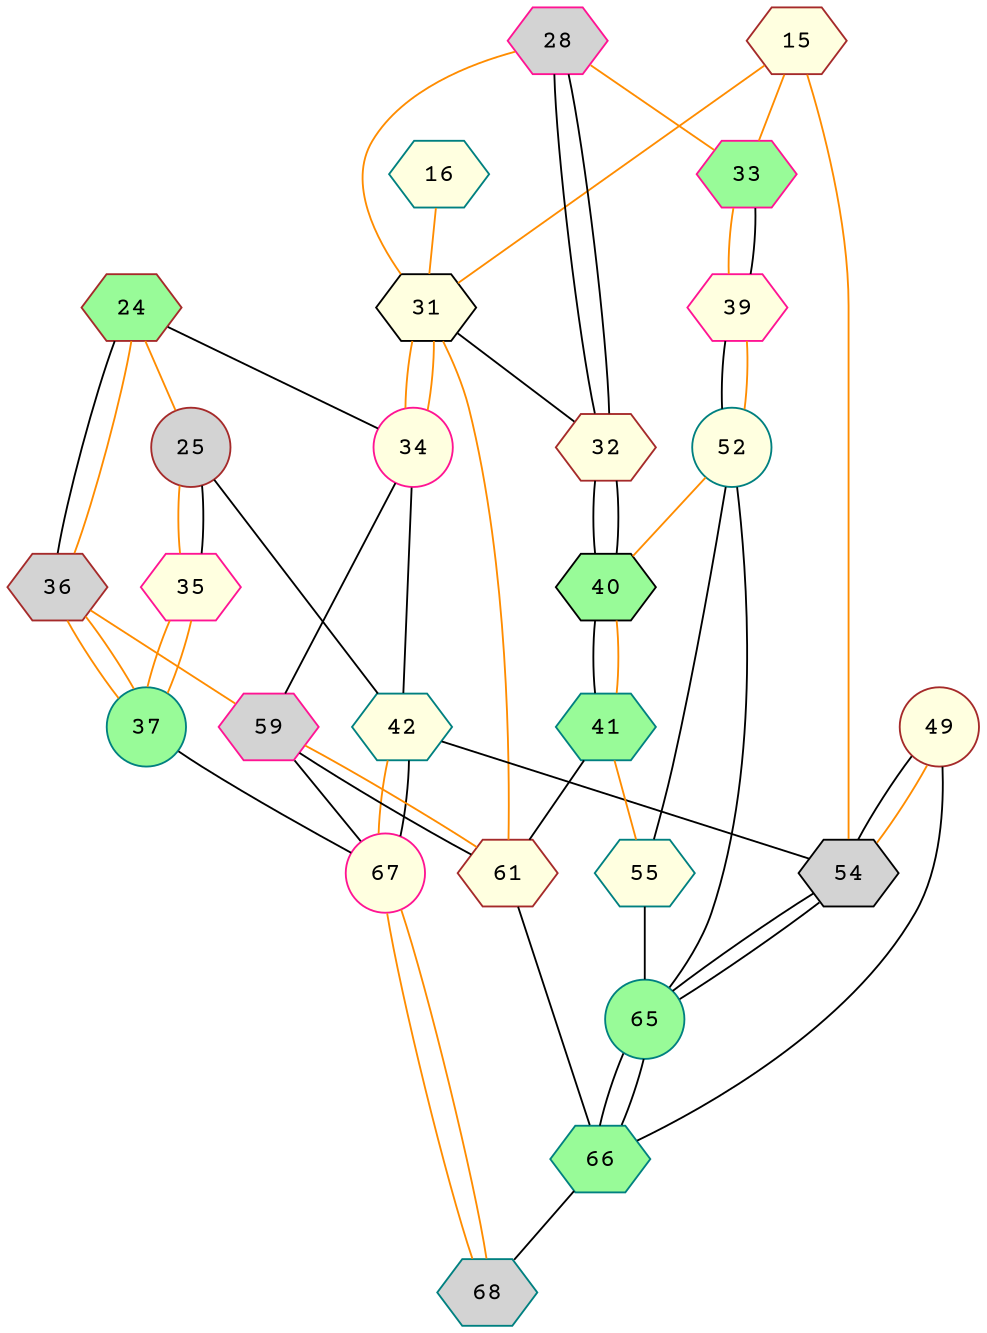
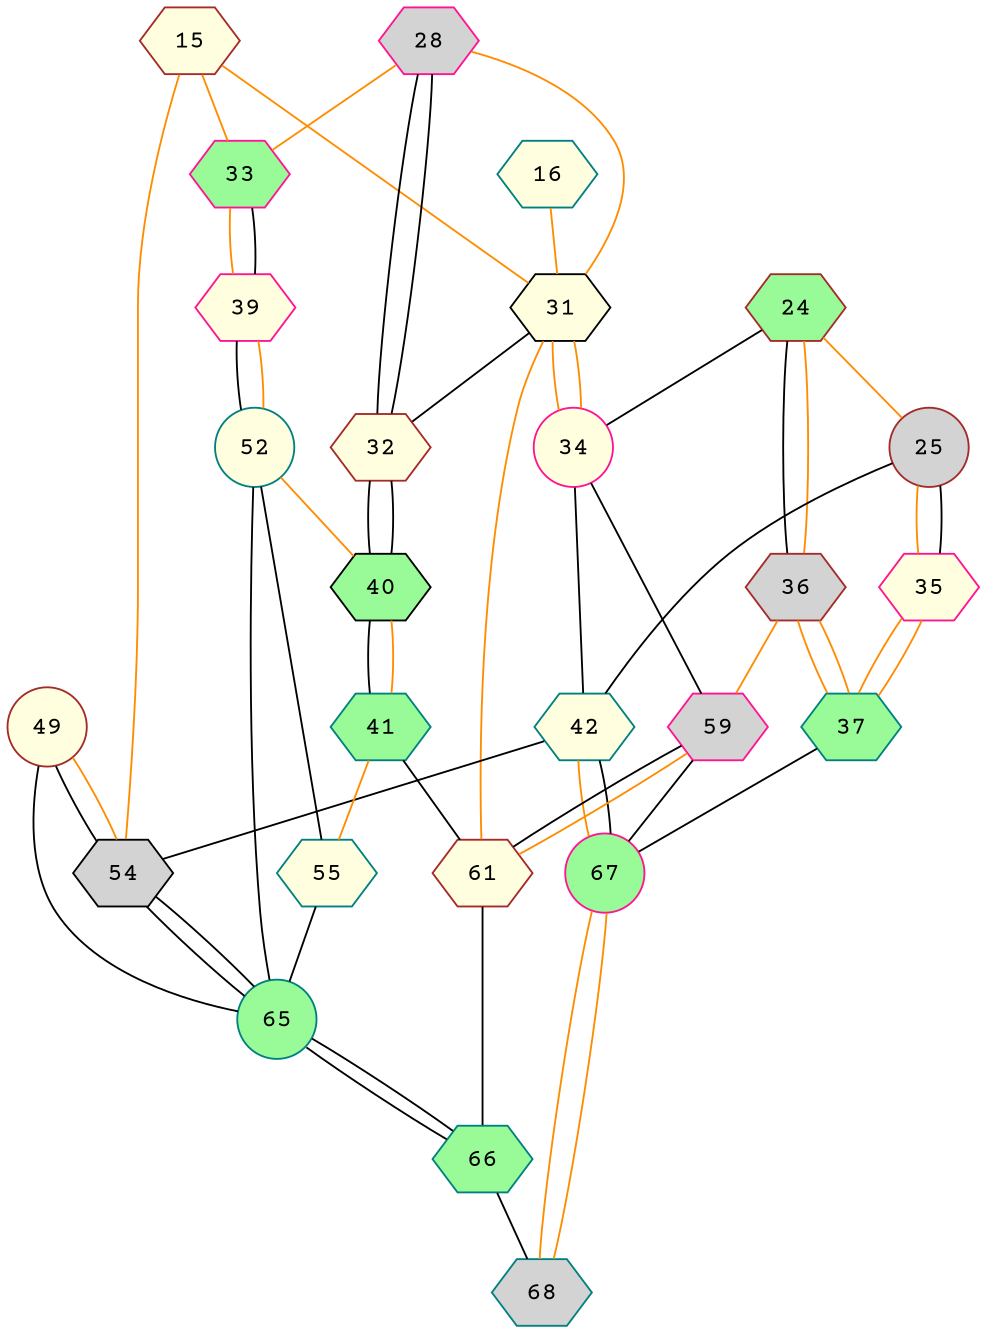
(146, 727) -> (851, 727)
(385, 873) -> (605, 873)
(849, 997) -> (76, 936)
